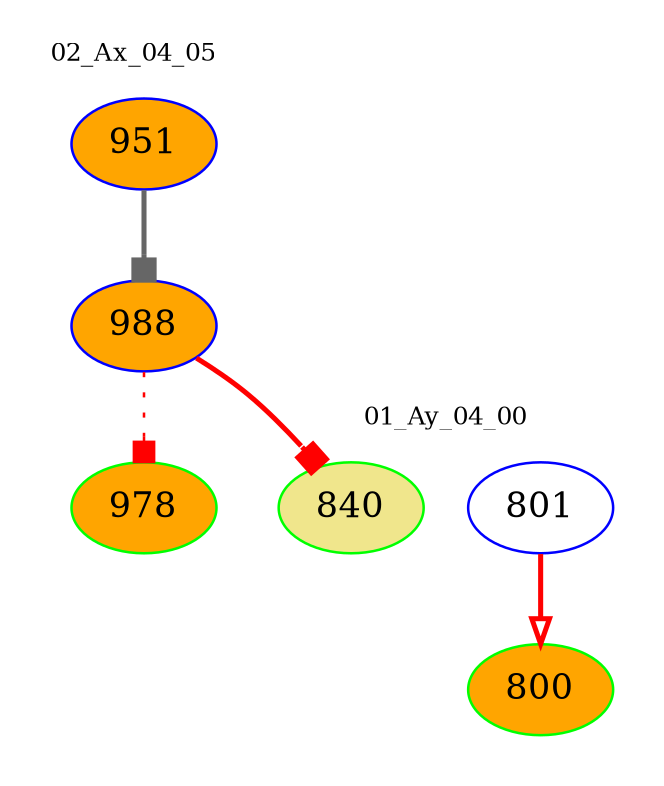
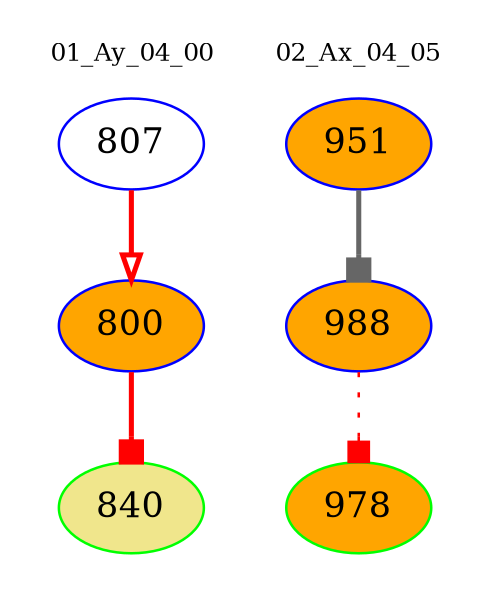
(275, 419) -> (131, 404)
(541, 508) -> (131, 144)
(541, 690) -> (131, 326)
